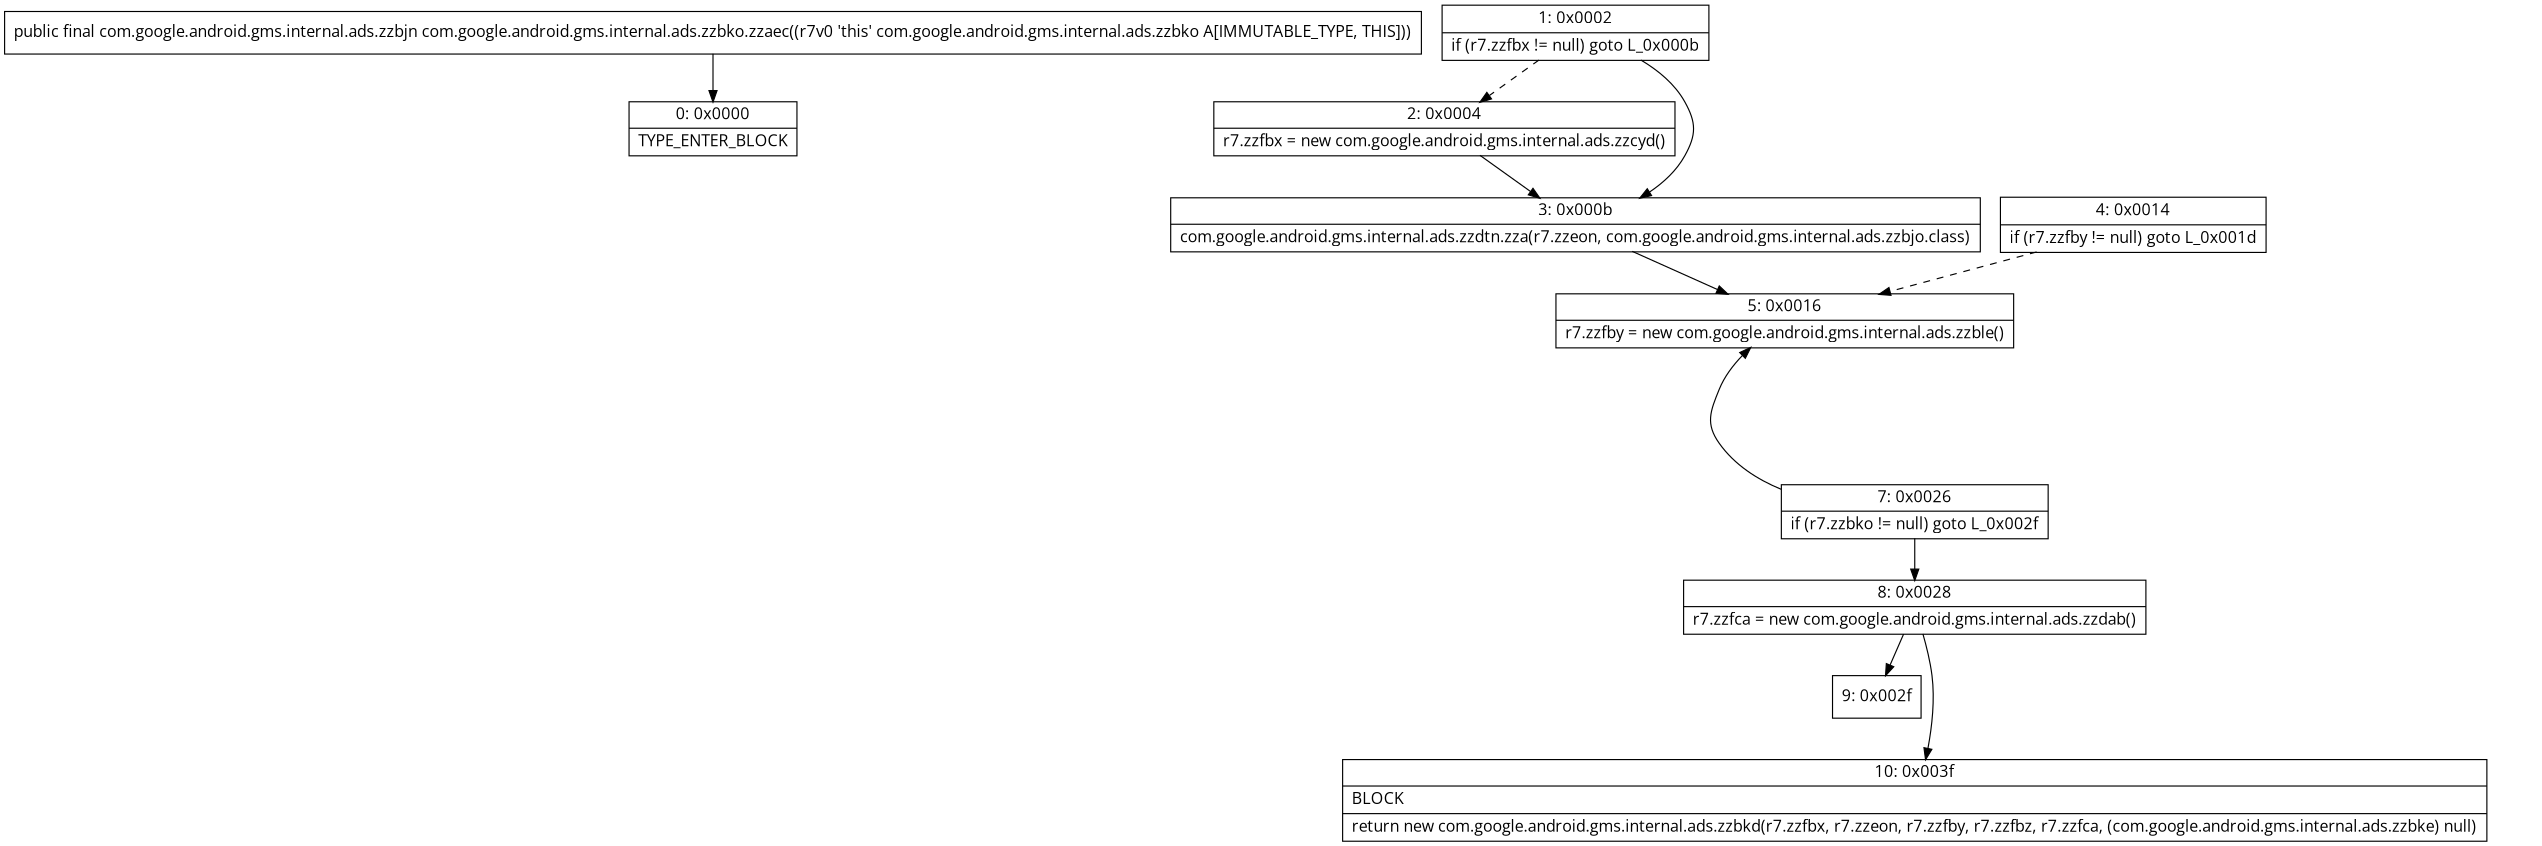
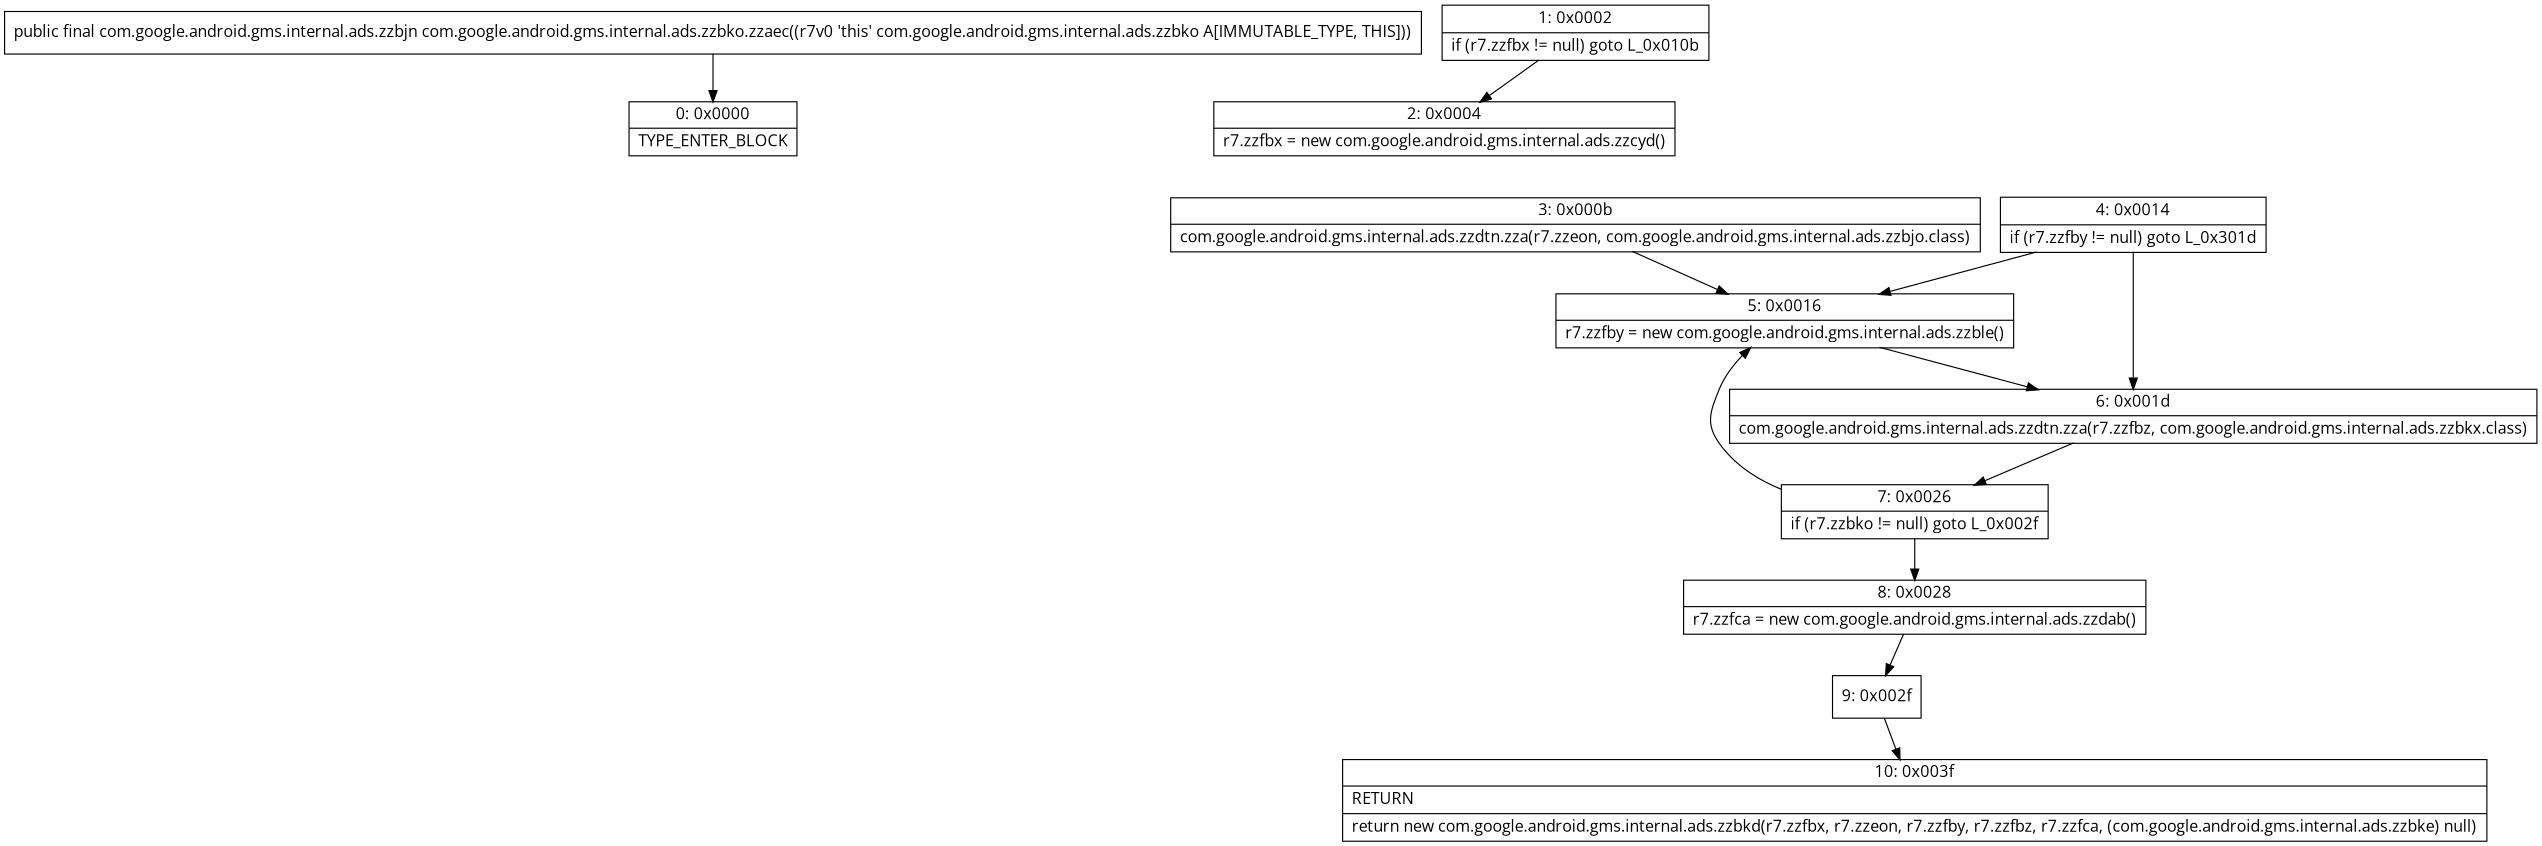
(1575, 46) -> (1575, 46)
(1514, 78) -> (1514, 78)
(1693, 124) -> none
(1505, 173) -> none
(2133, 238) -> (2133, 238)
(1963, 272) -> (1963, 272)
none -> (2133, 416)
(1933, 691) -> (1890, 734)
(1378, 799) -> (1383, 799)
